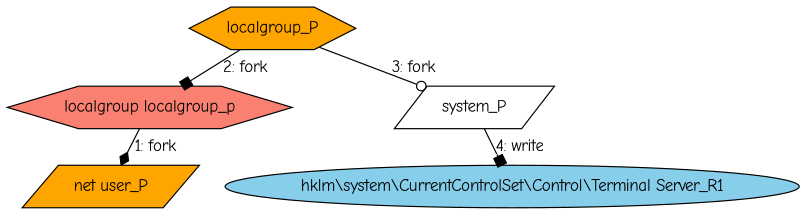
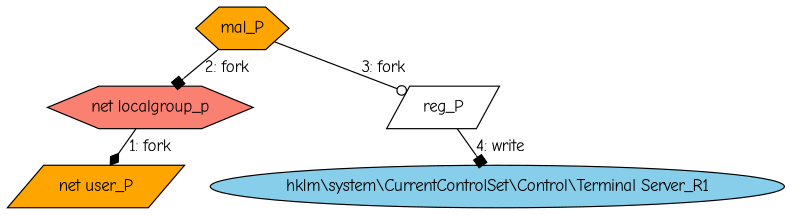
(273, 28) -> (242, 28)
(150, 107) -> (150, 107)
(474, 107) -> (443, 107)
